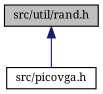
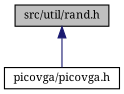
(51, 78) -> (62, 78)
